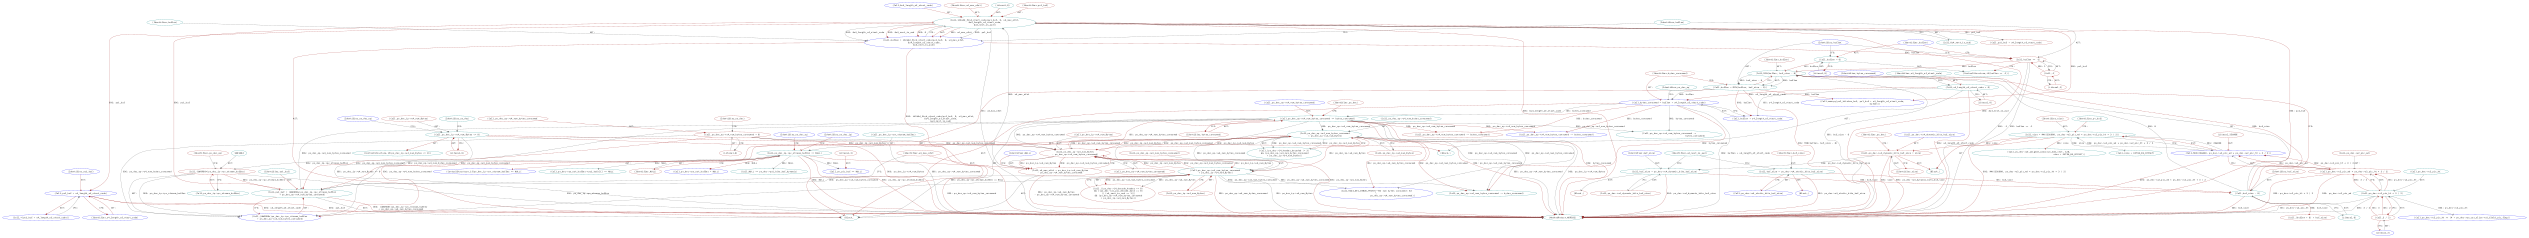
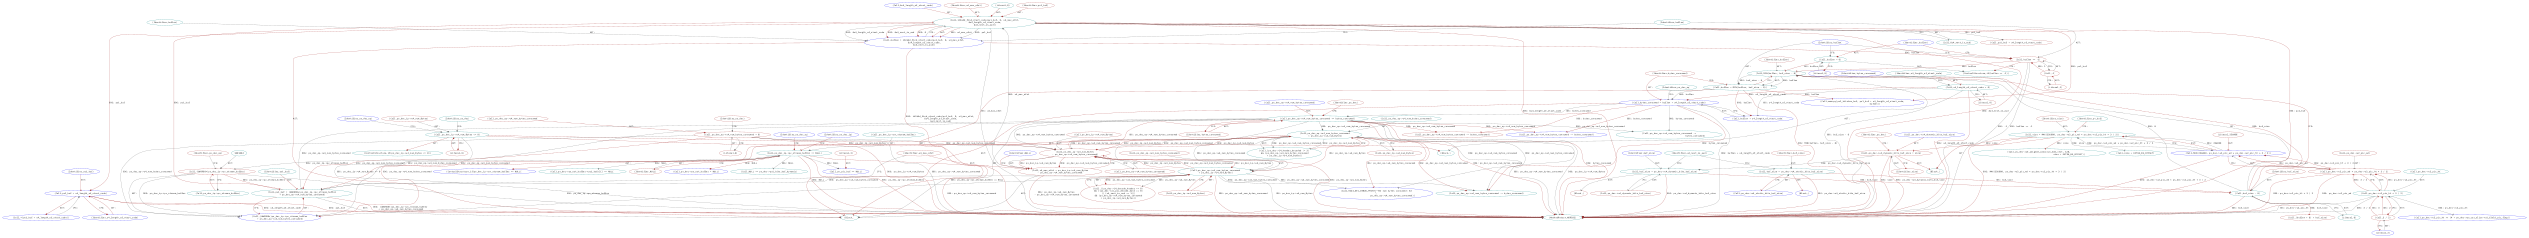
(607, 163) -> (607, 163)
